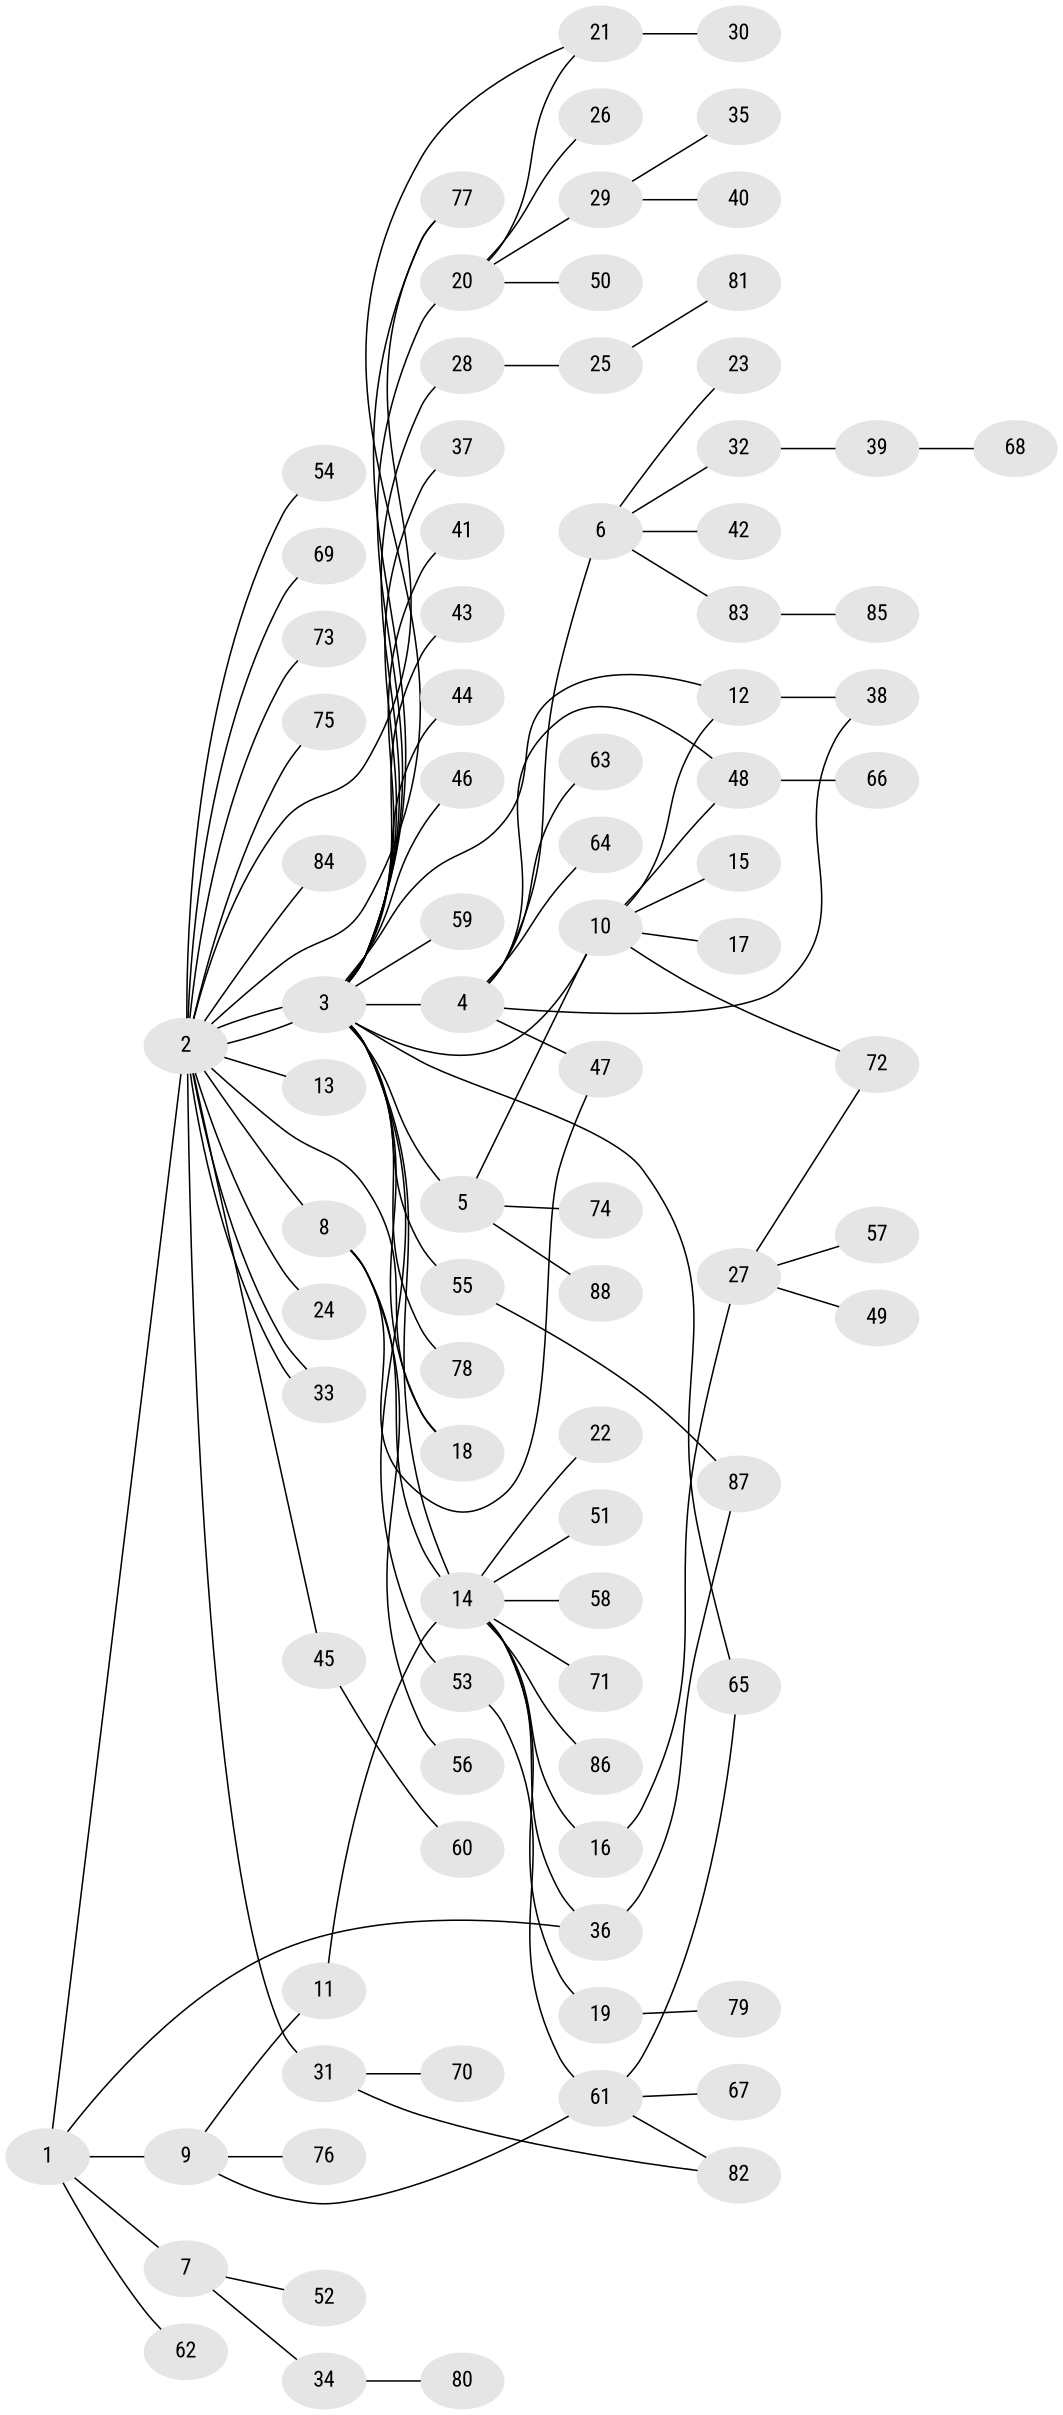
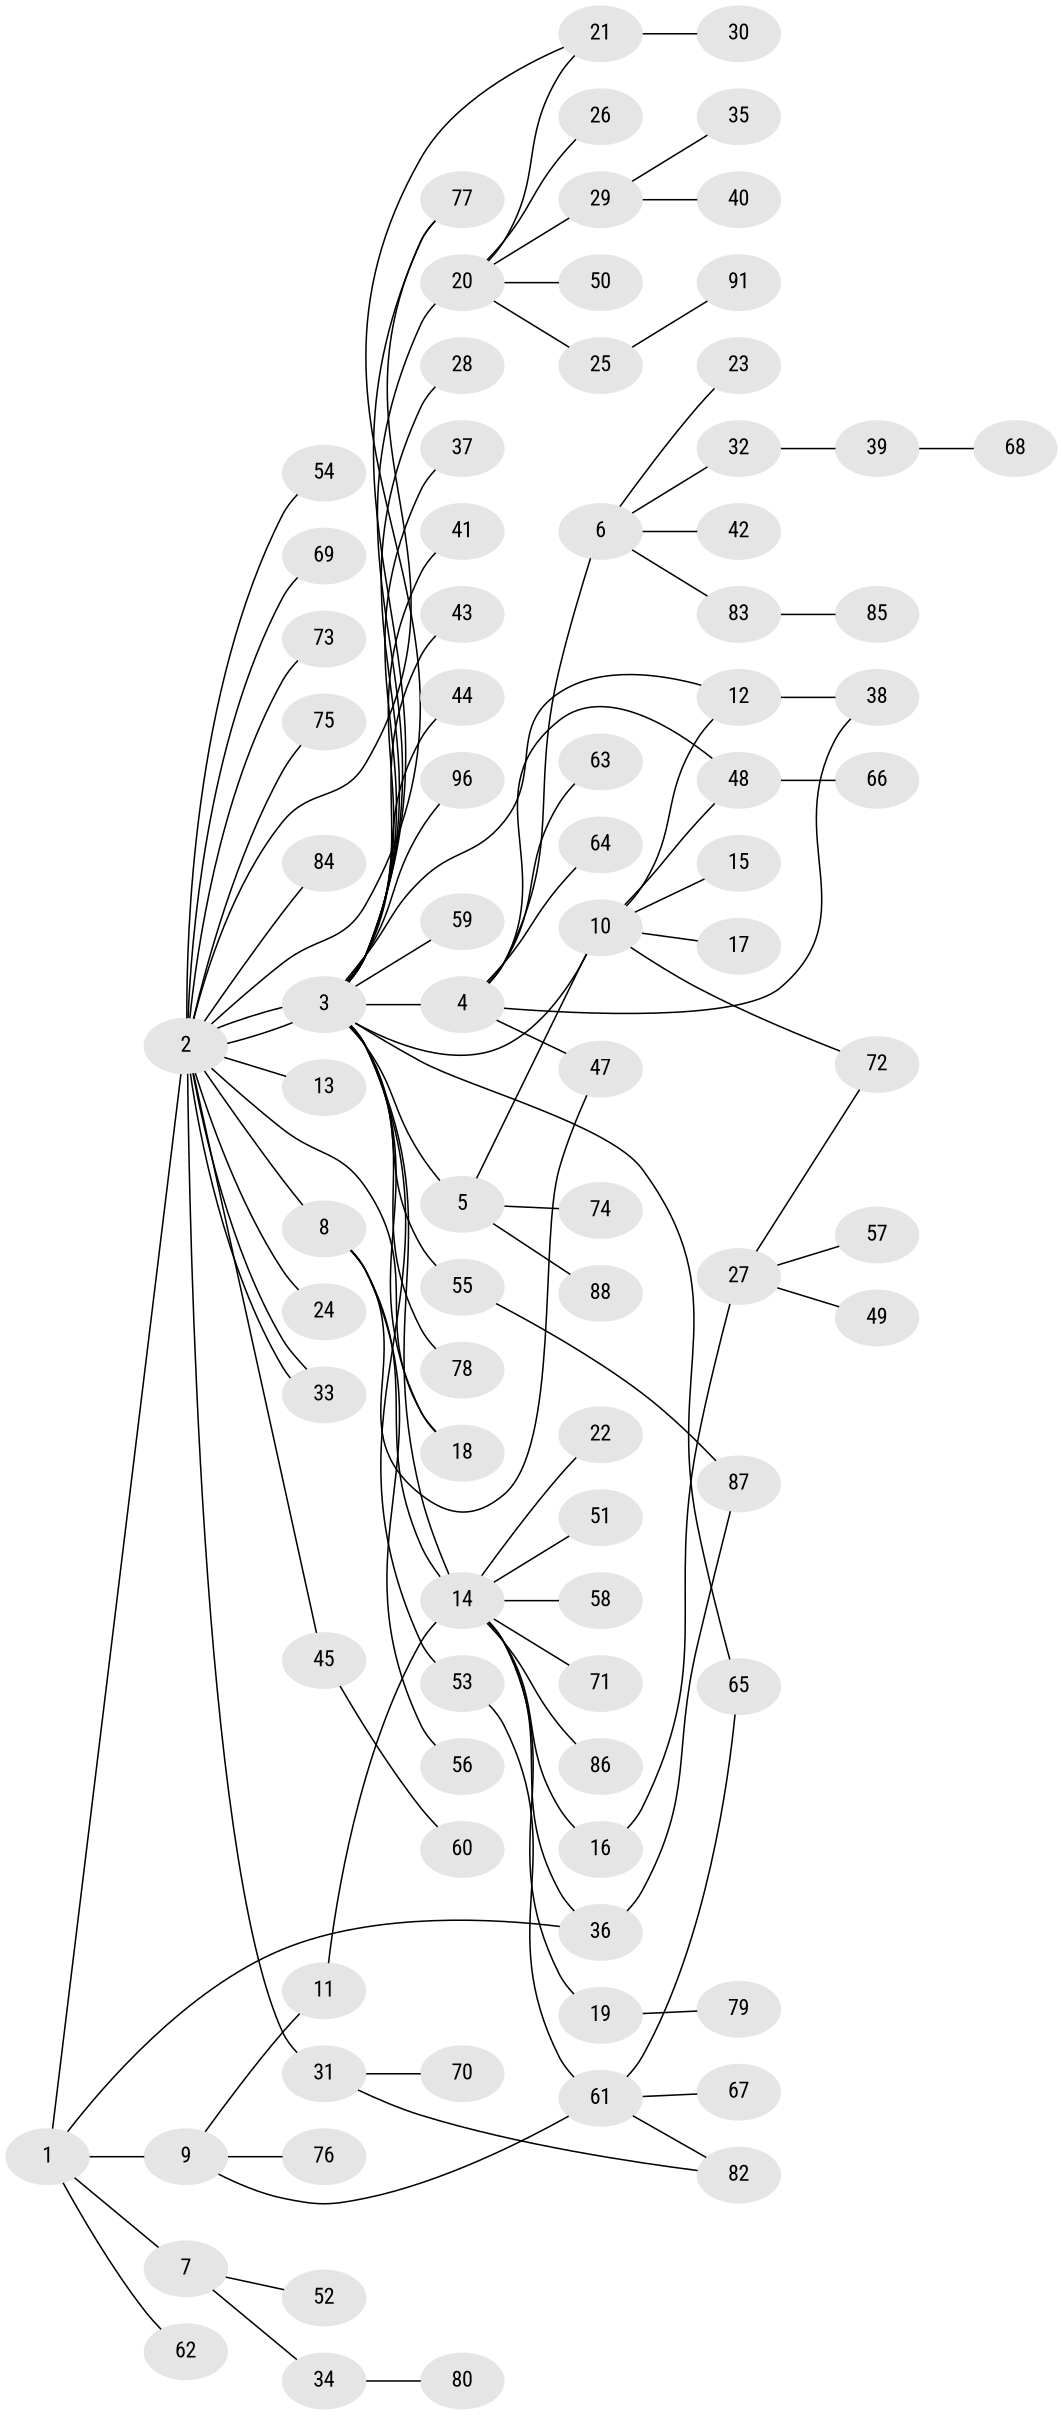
(739, 283) -> (739, 283)
(532, 366) -> (532, 324)
(462, 780) -> (462, 780)
